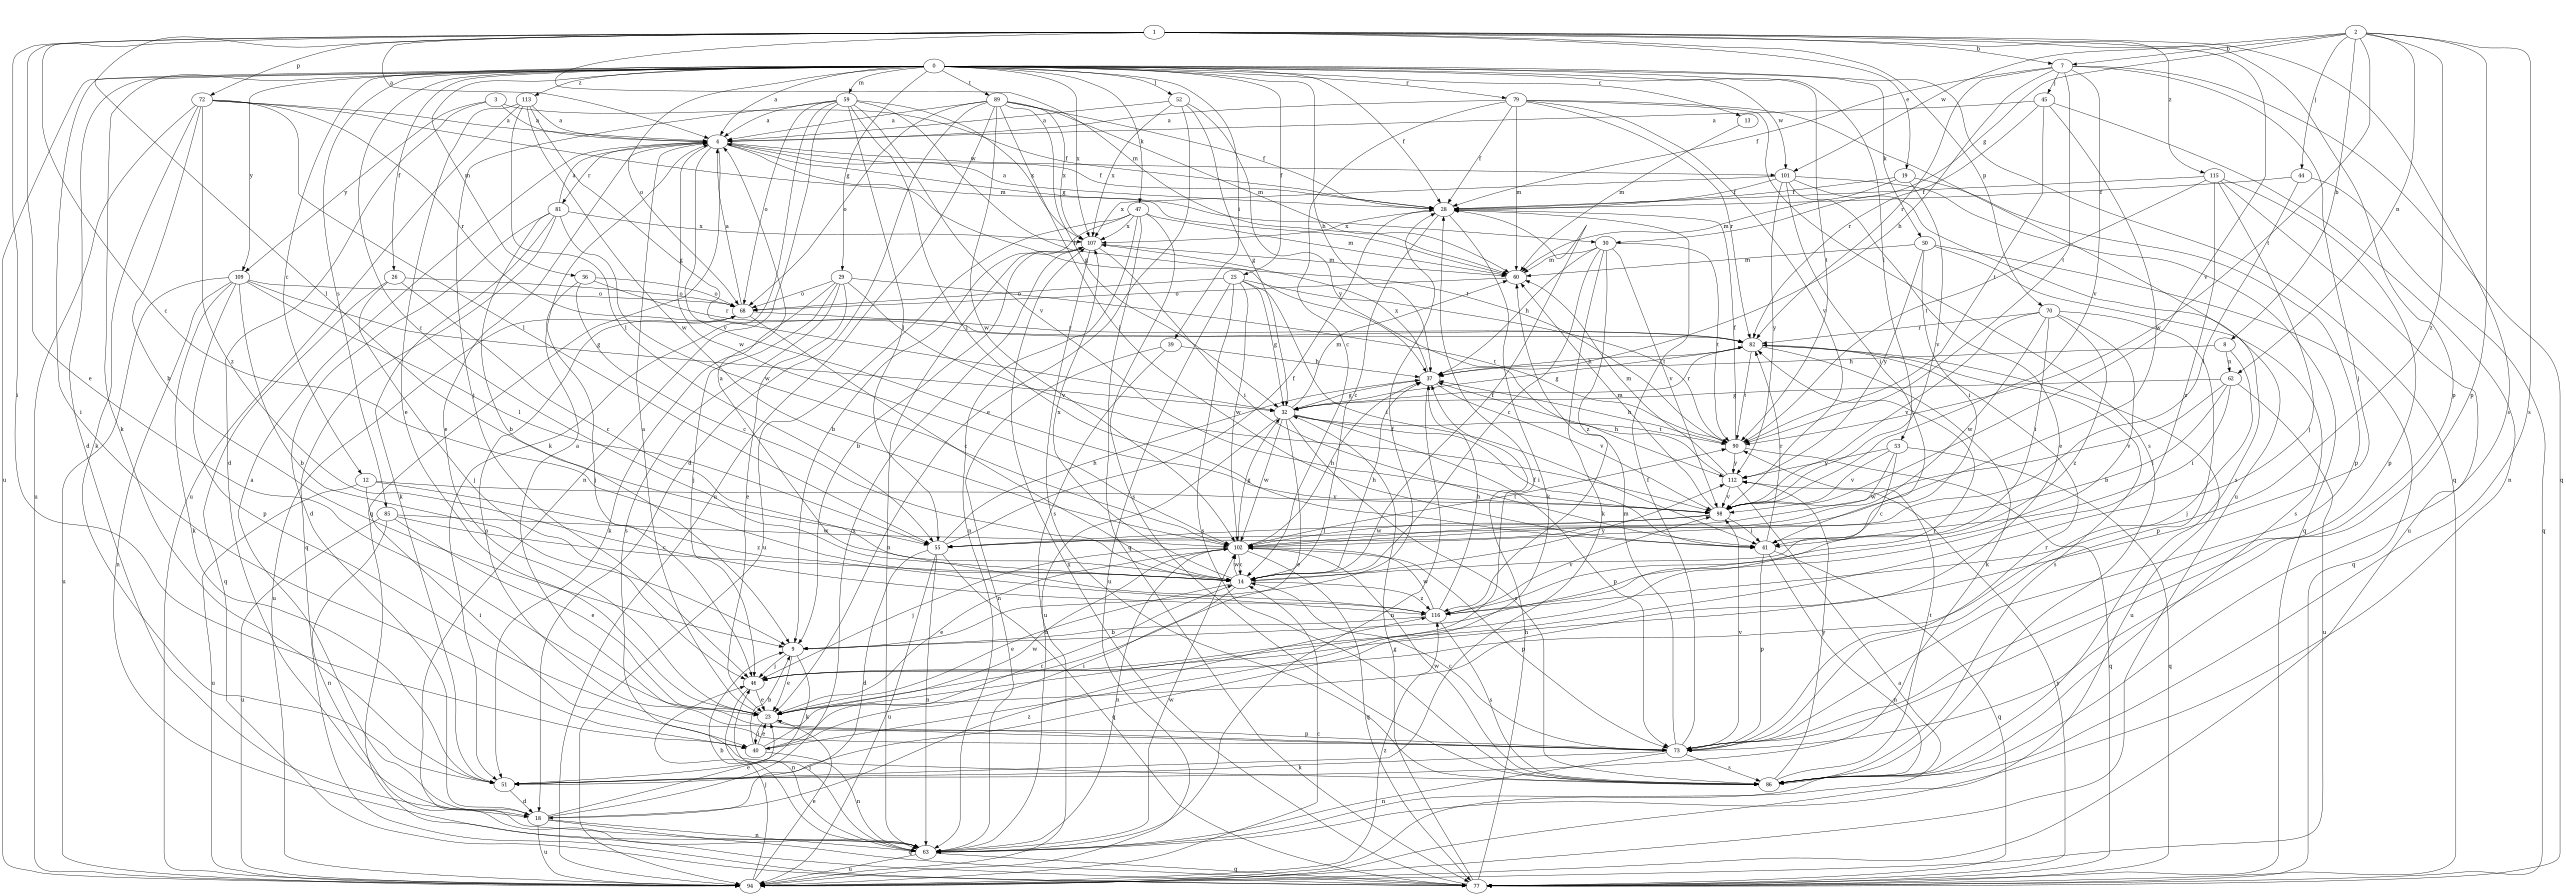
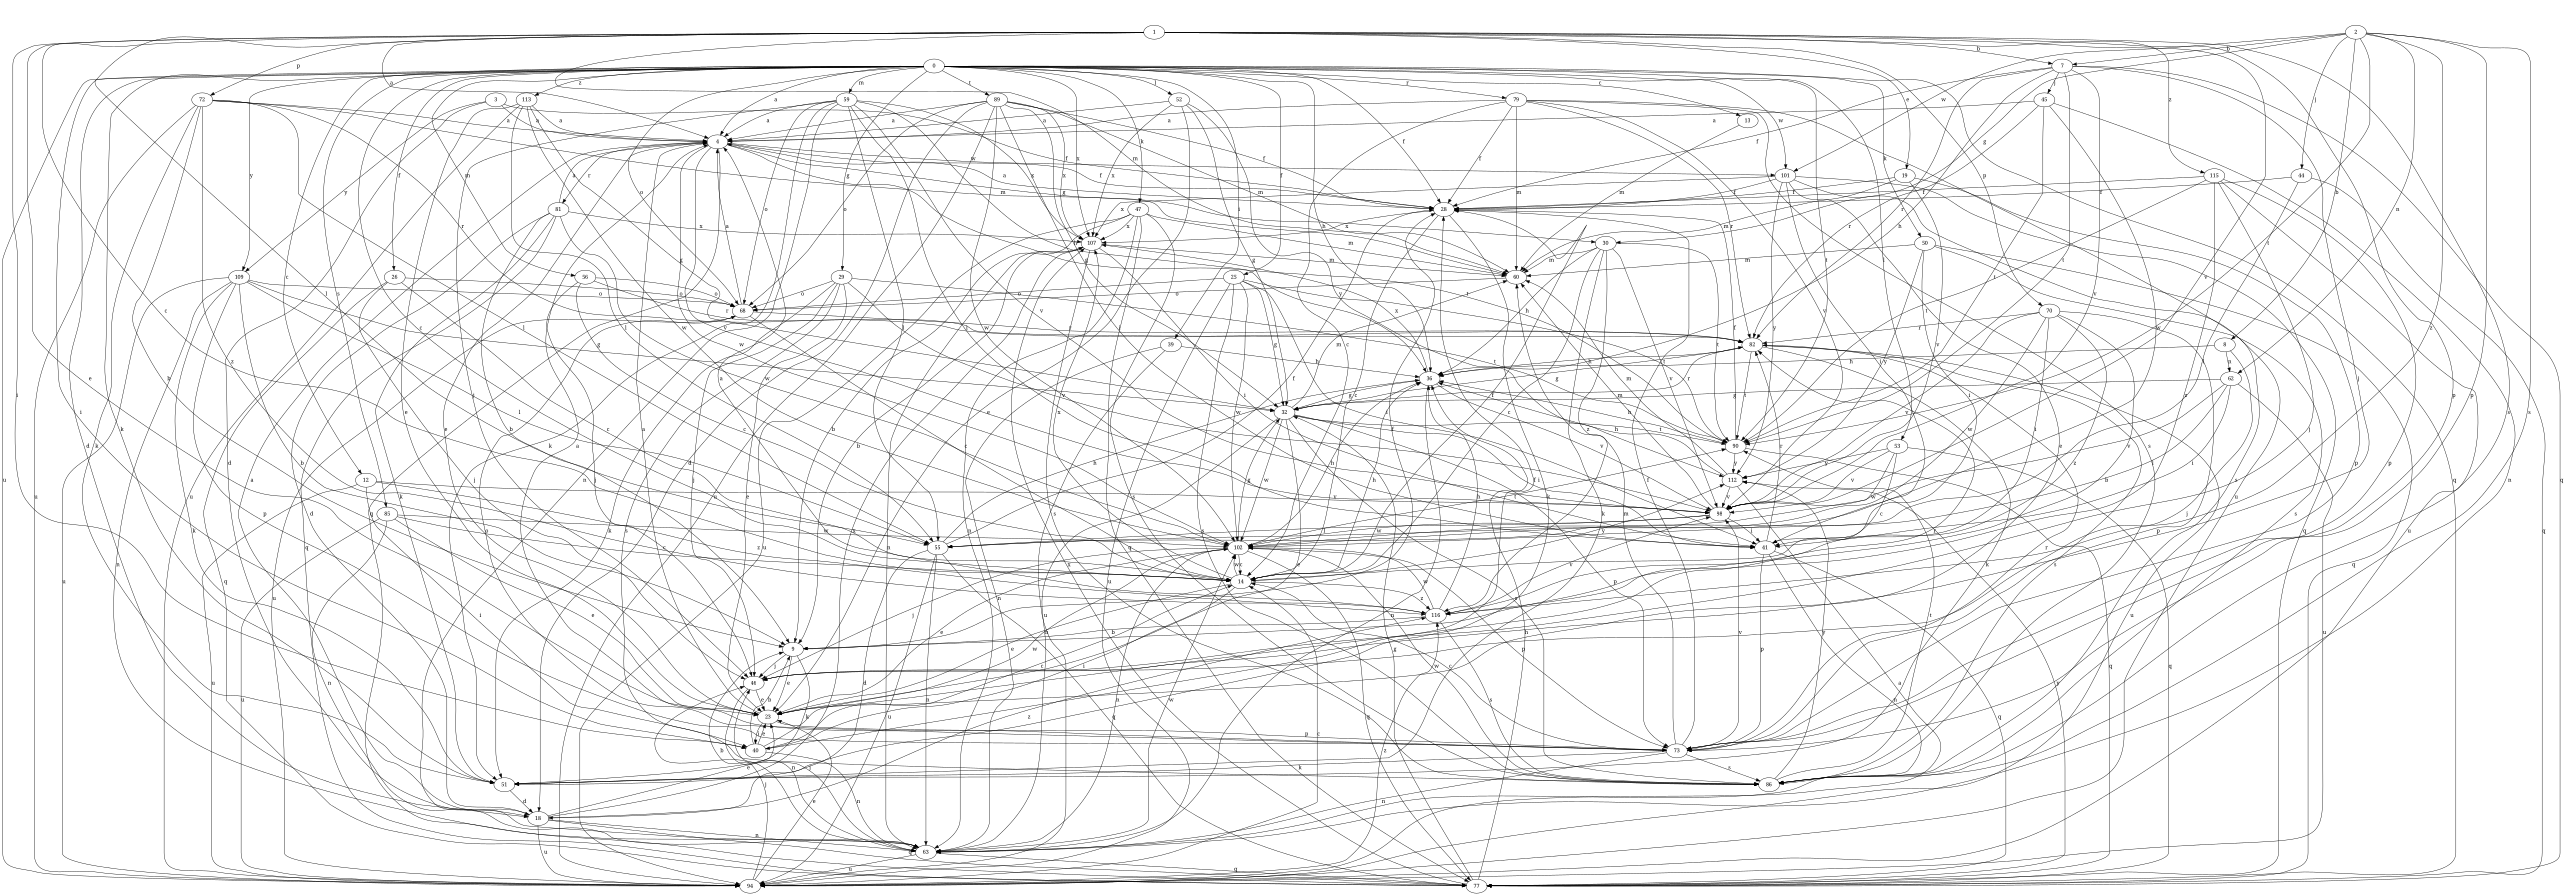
(1430, 379) -> (1430, 379)
